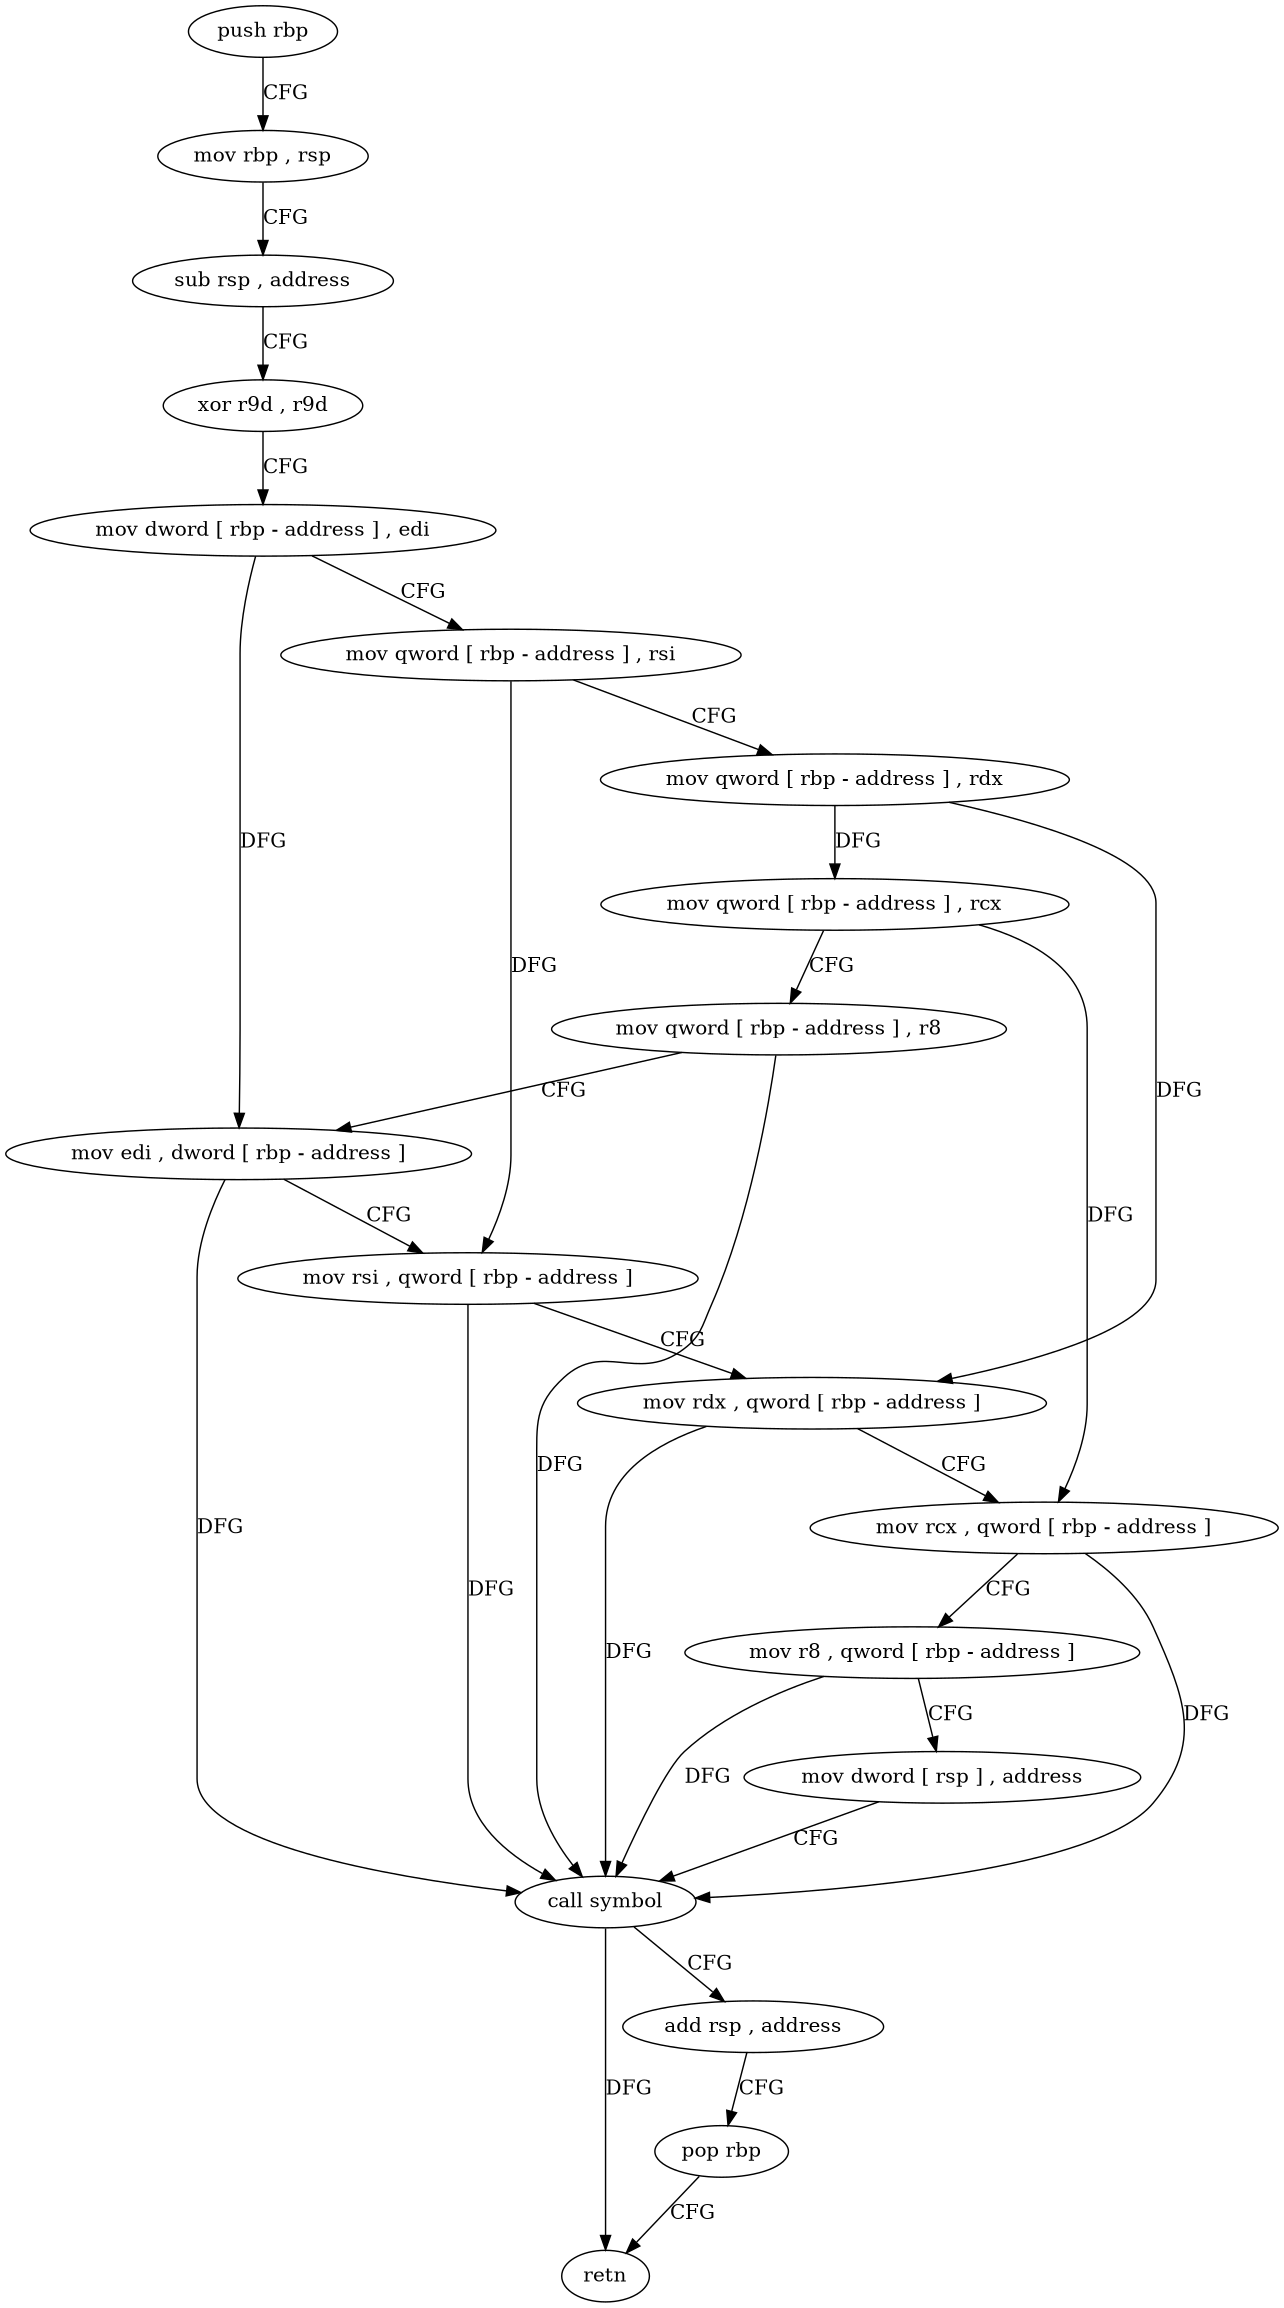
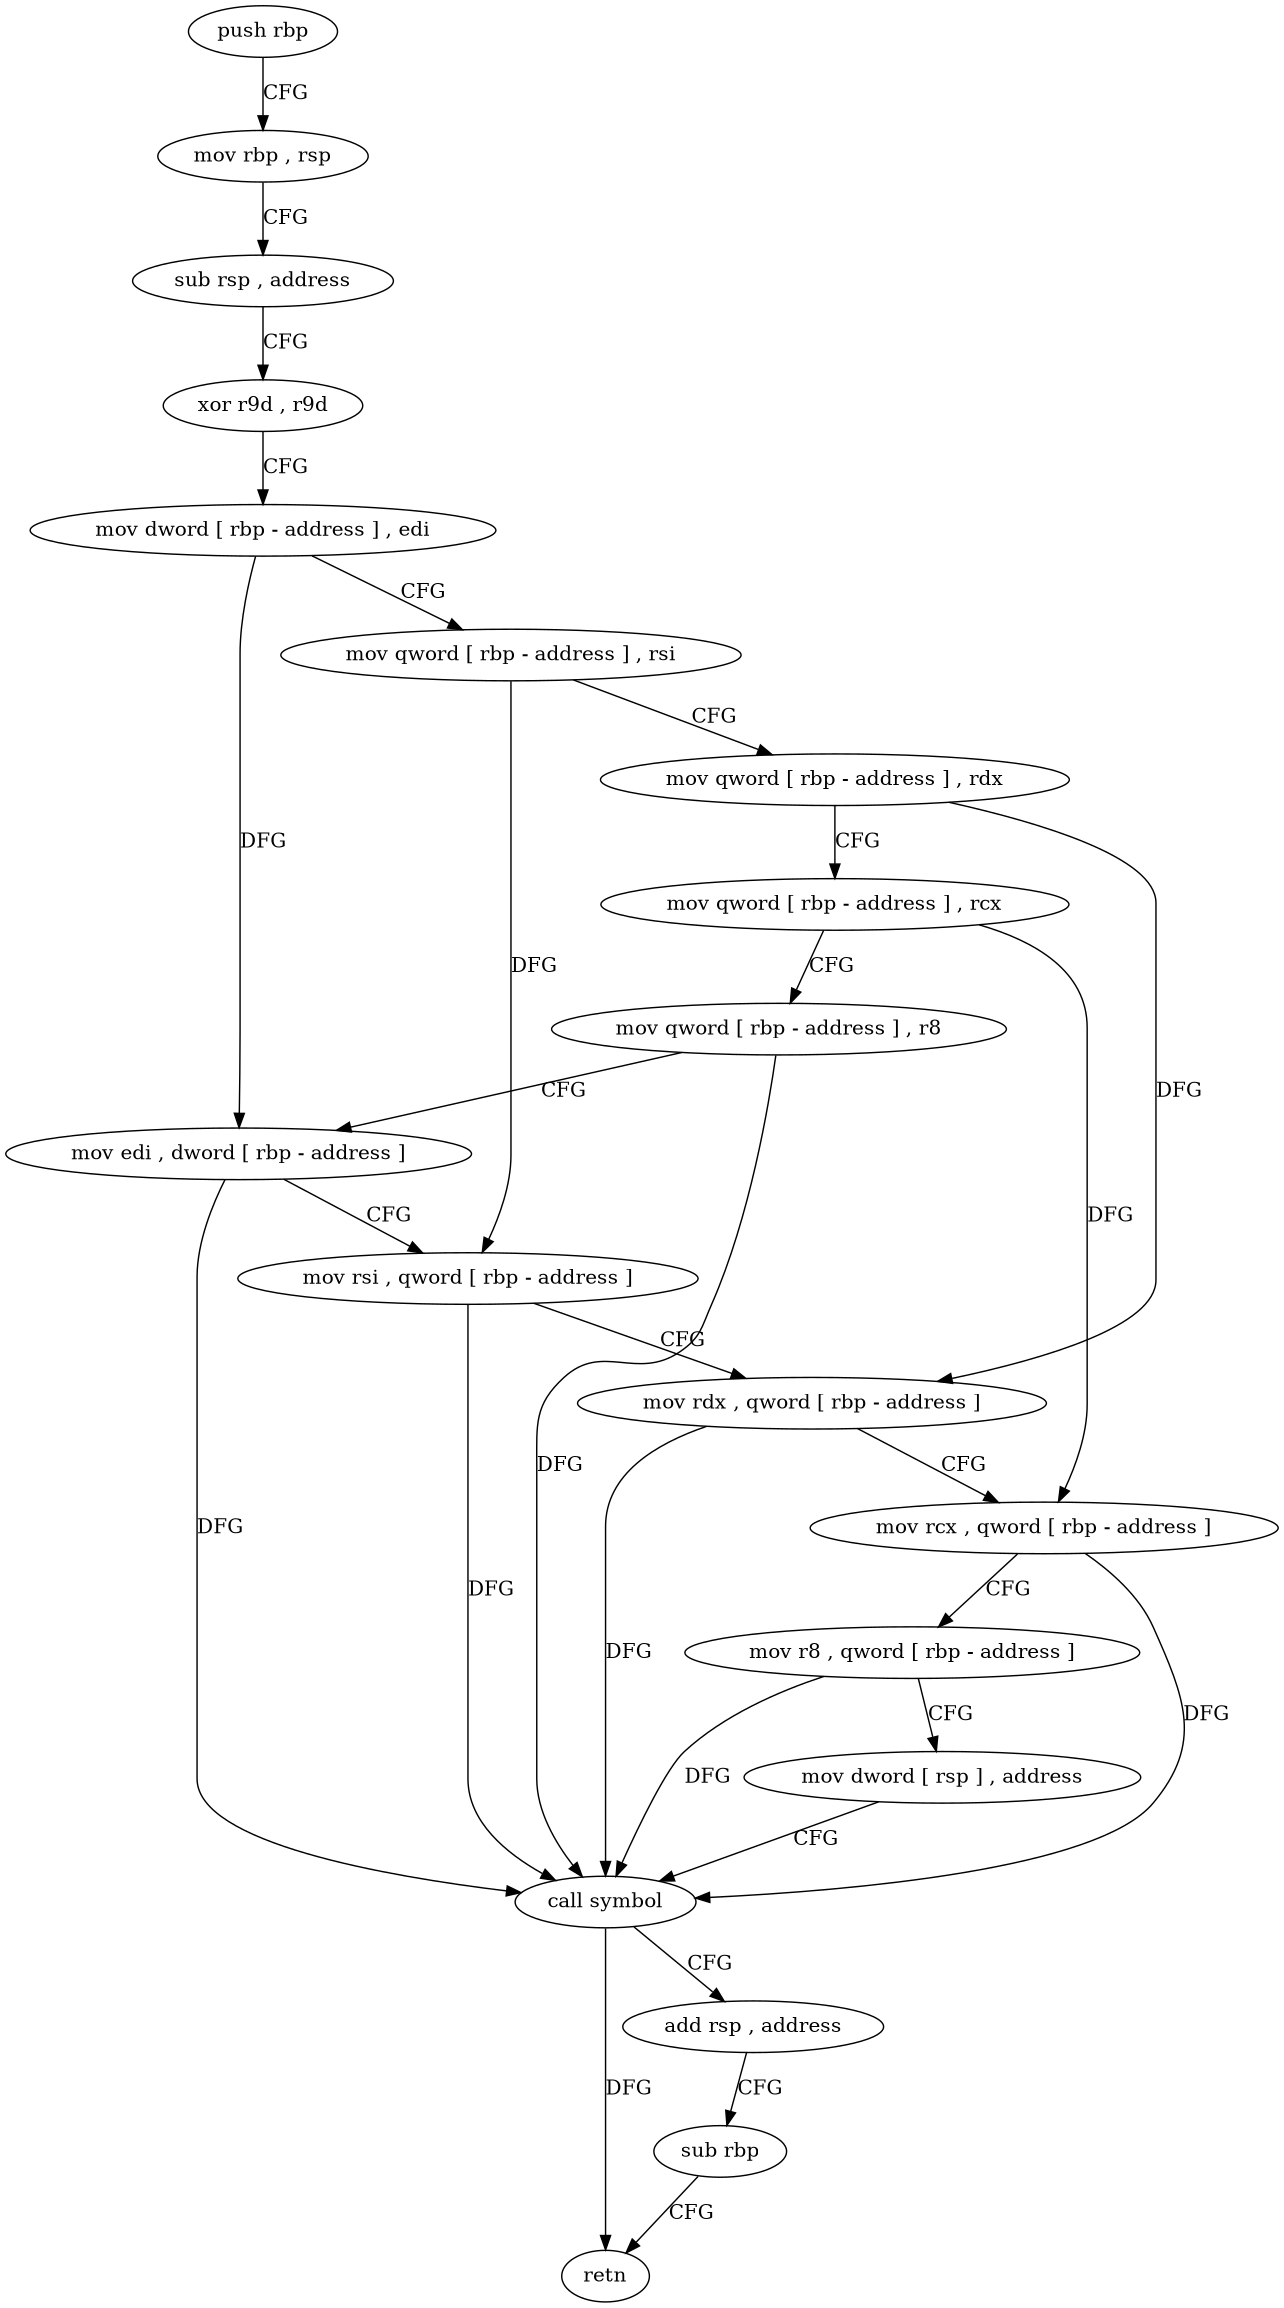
(859, 842) -> (858, 842)
(722, 2151) -> (720, 2151)
